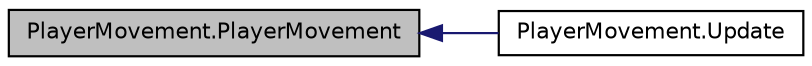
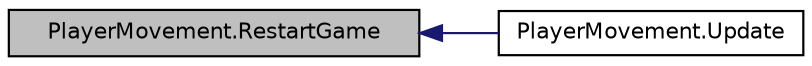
(214, 33) -> (214, 33)
